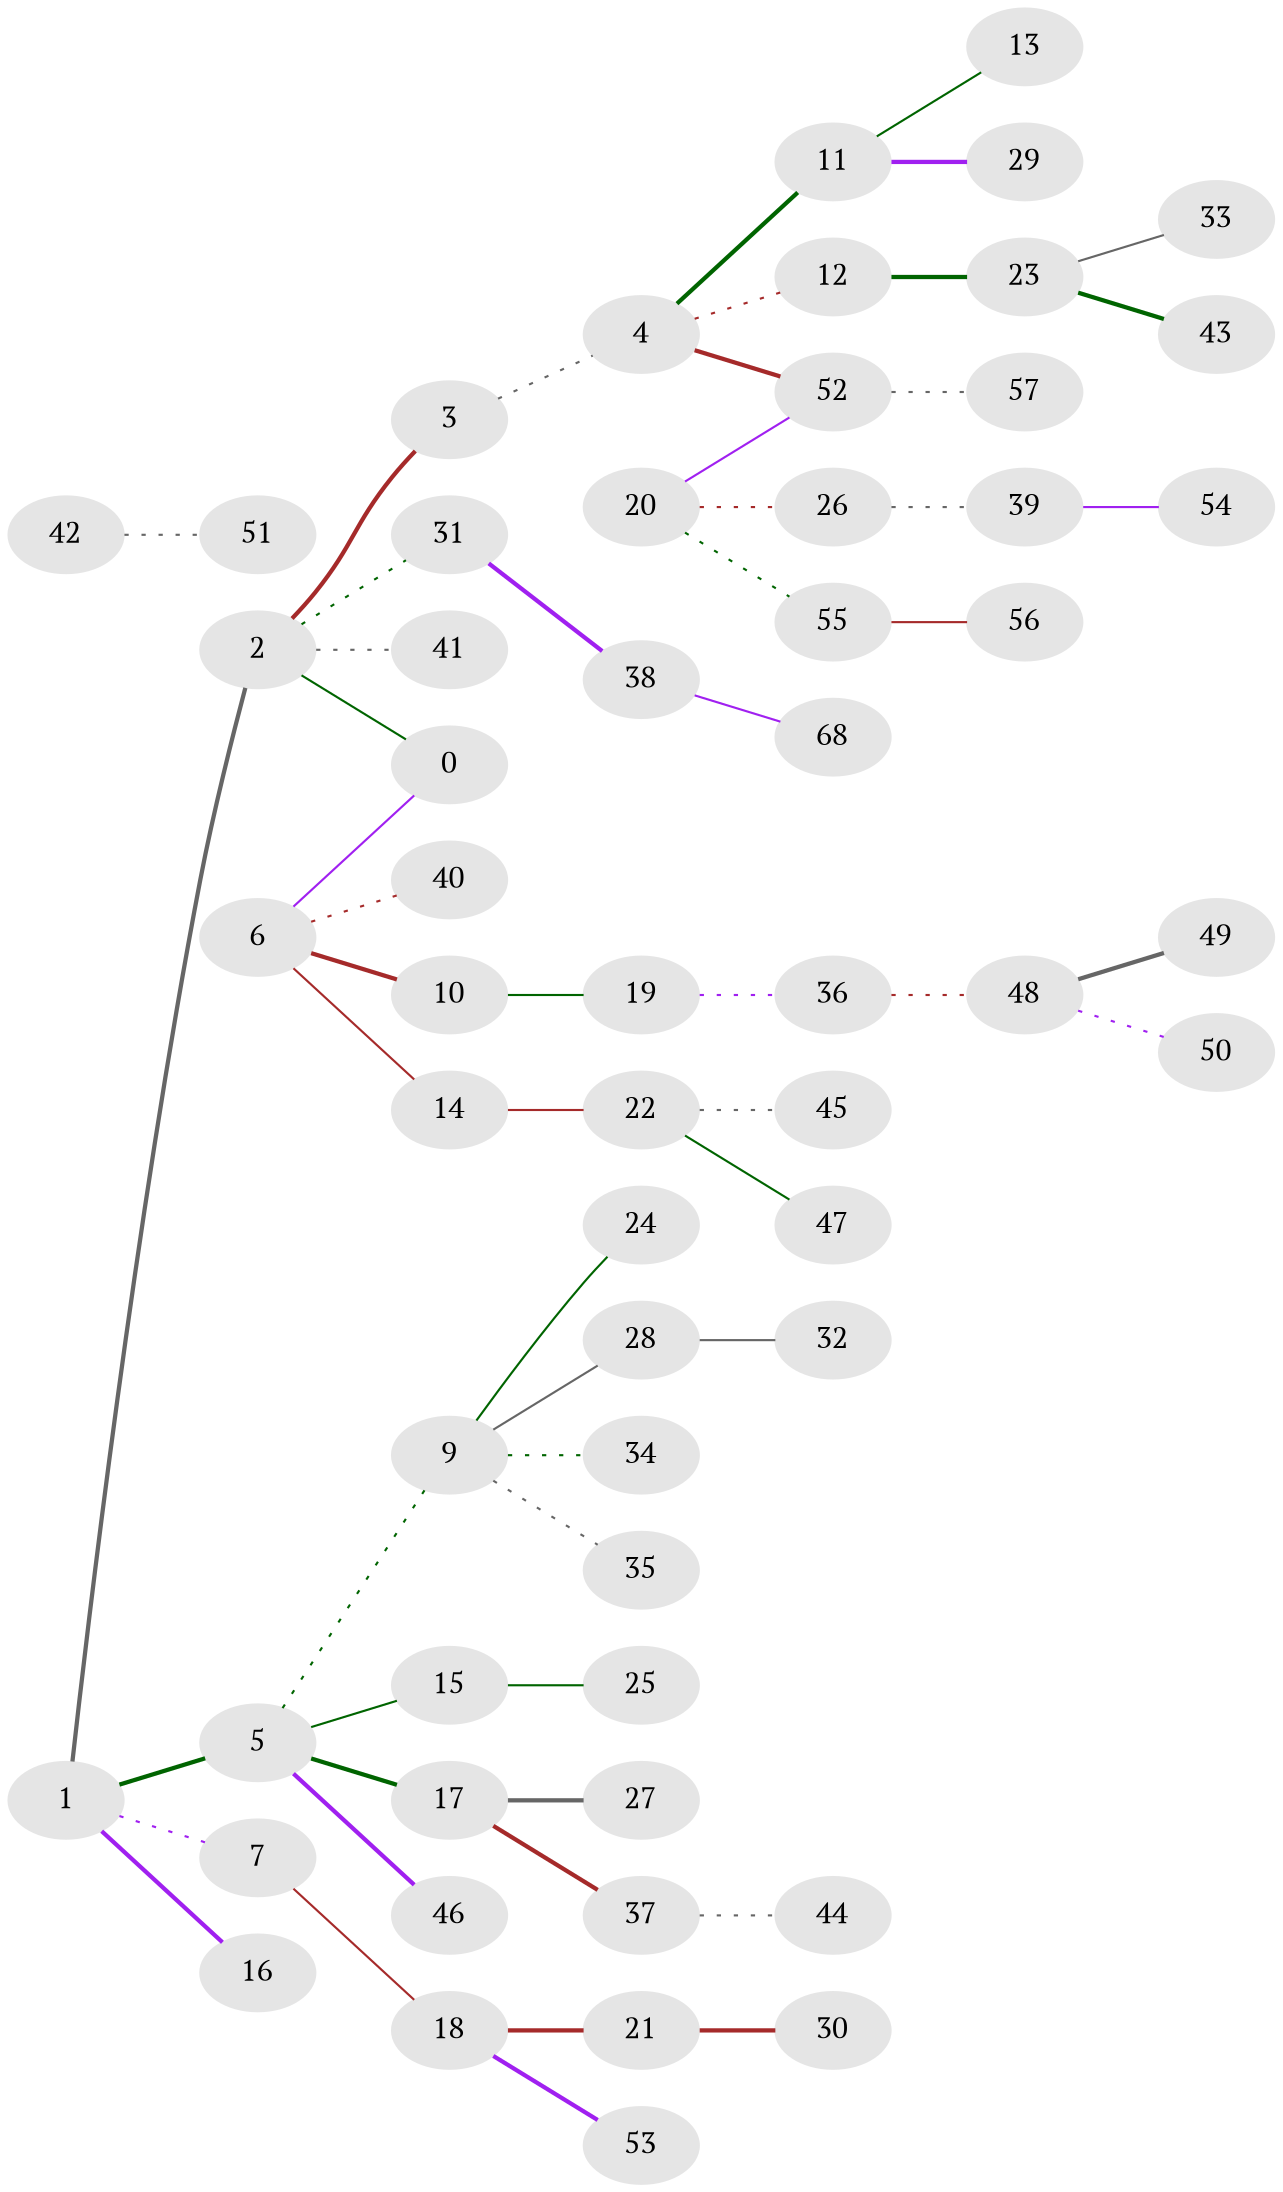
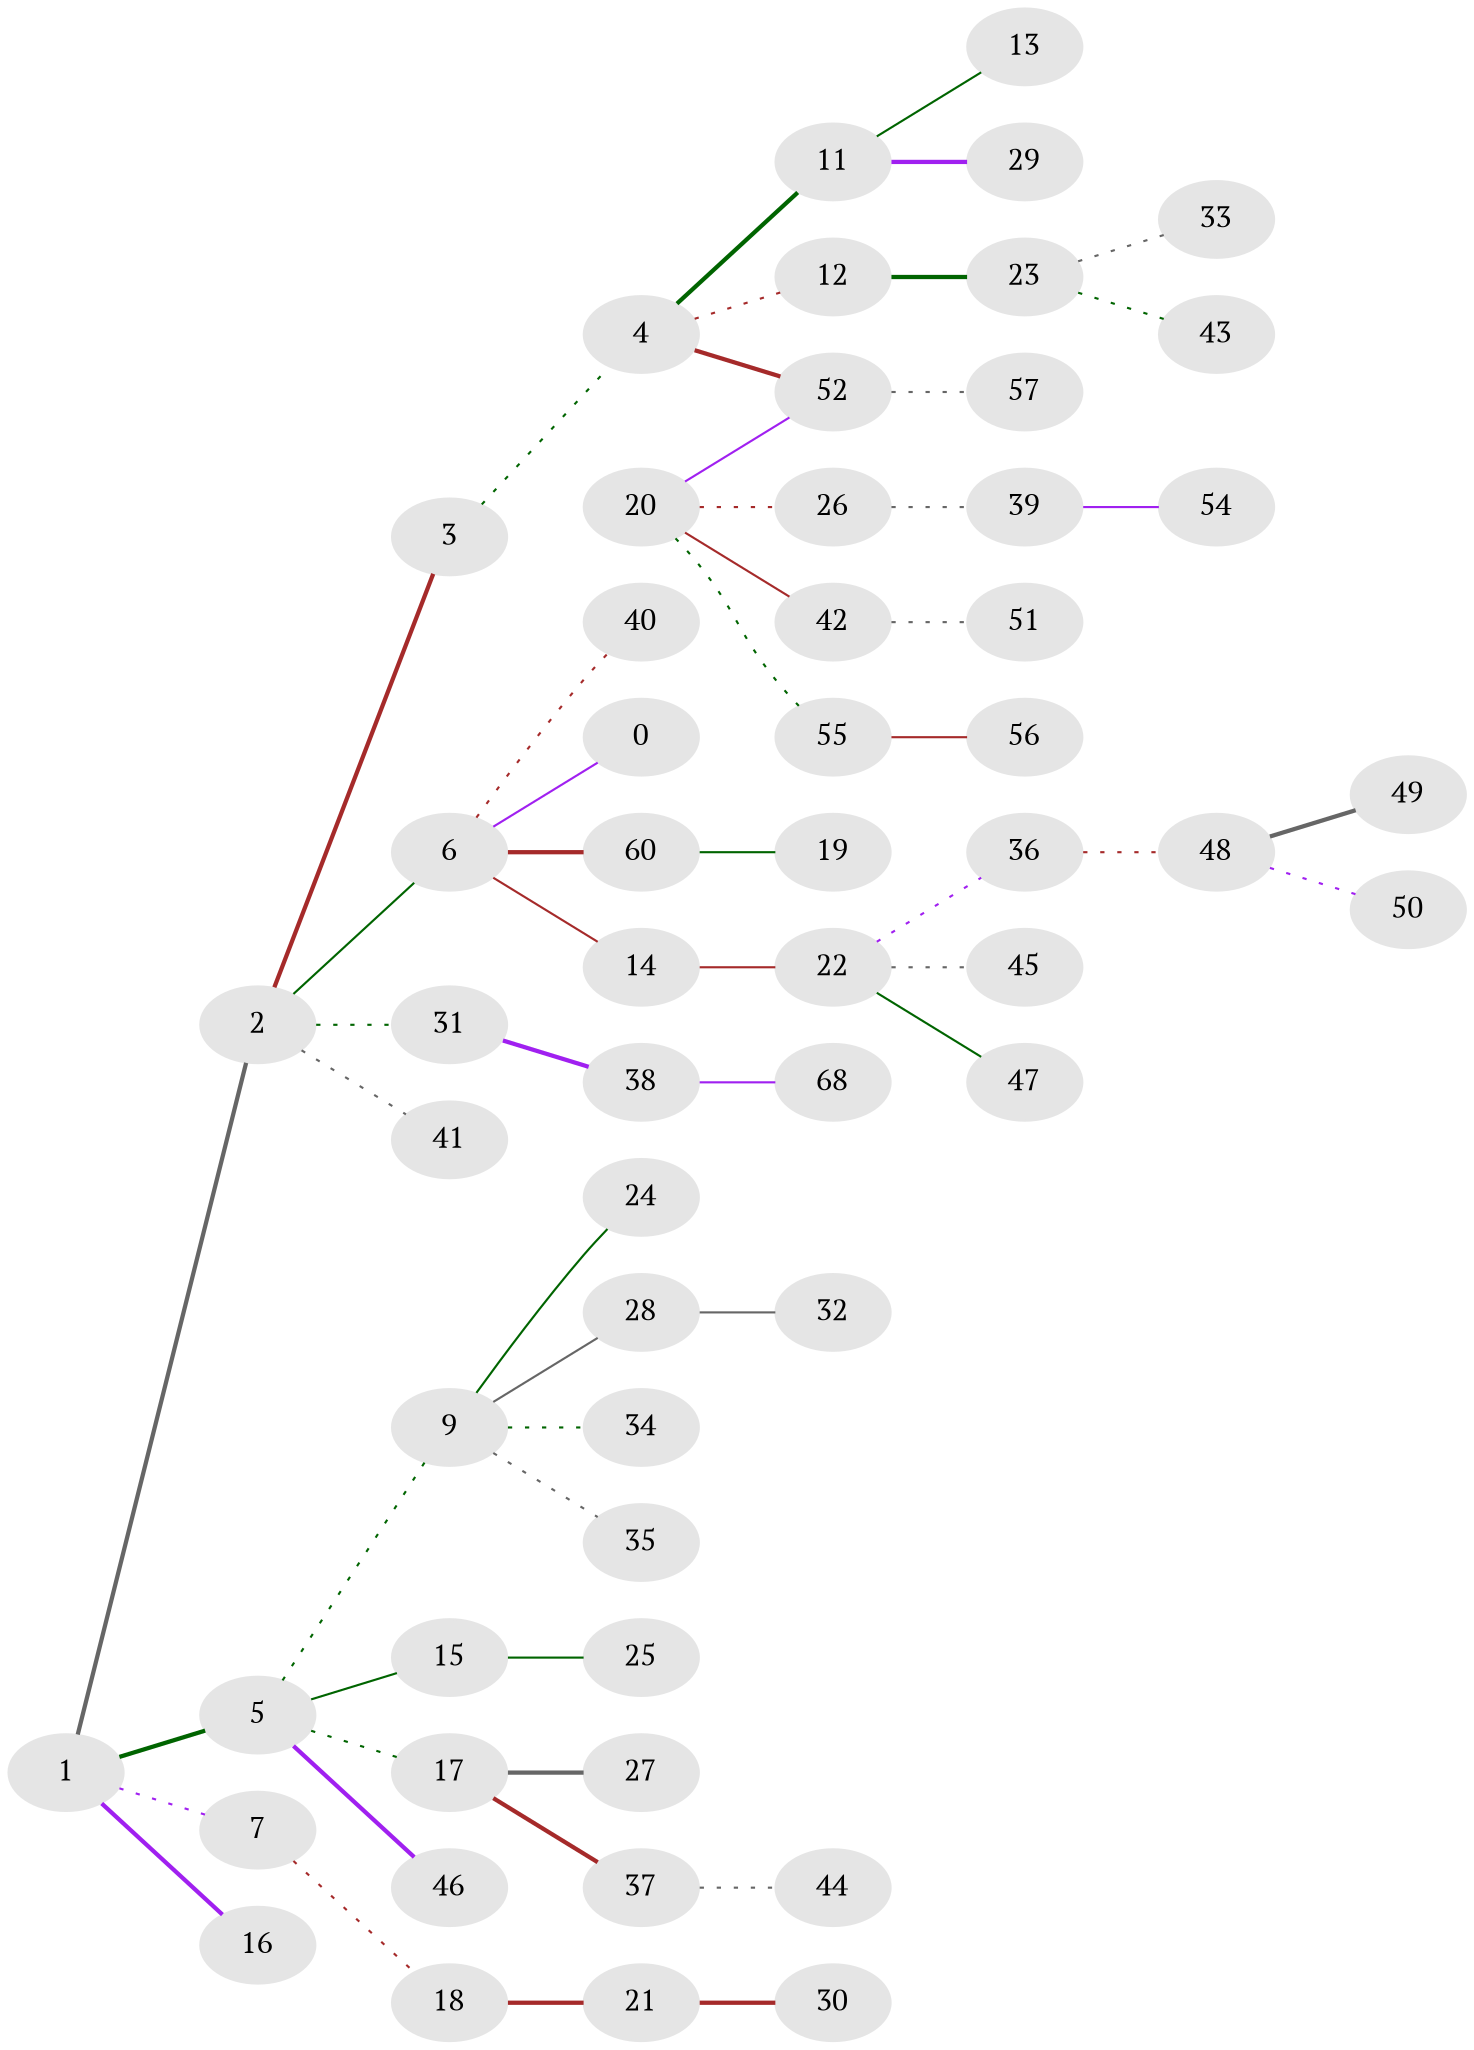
(1121, 248) -> (1121, 248)
(1121, 306) -> (1121, 306)
(545, 377) -> (545, 436)
none -> (737, 565)
(354, 707) -> (354, 938)
(450, 995) -> (641, 852)
(738, 995) -> (929, 910)
(354, 1772) -> (354, 1744)
(354, 1944) -> (354, 1917)
(641, 2145) -> none
